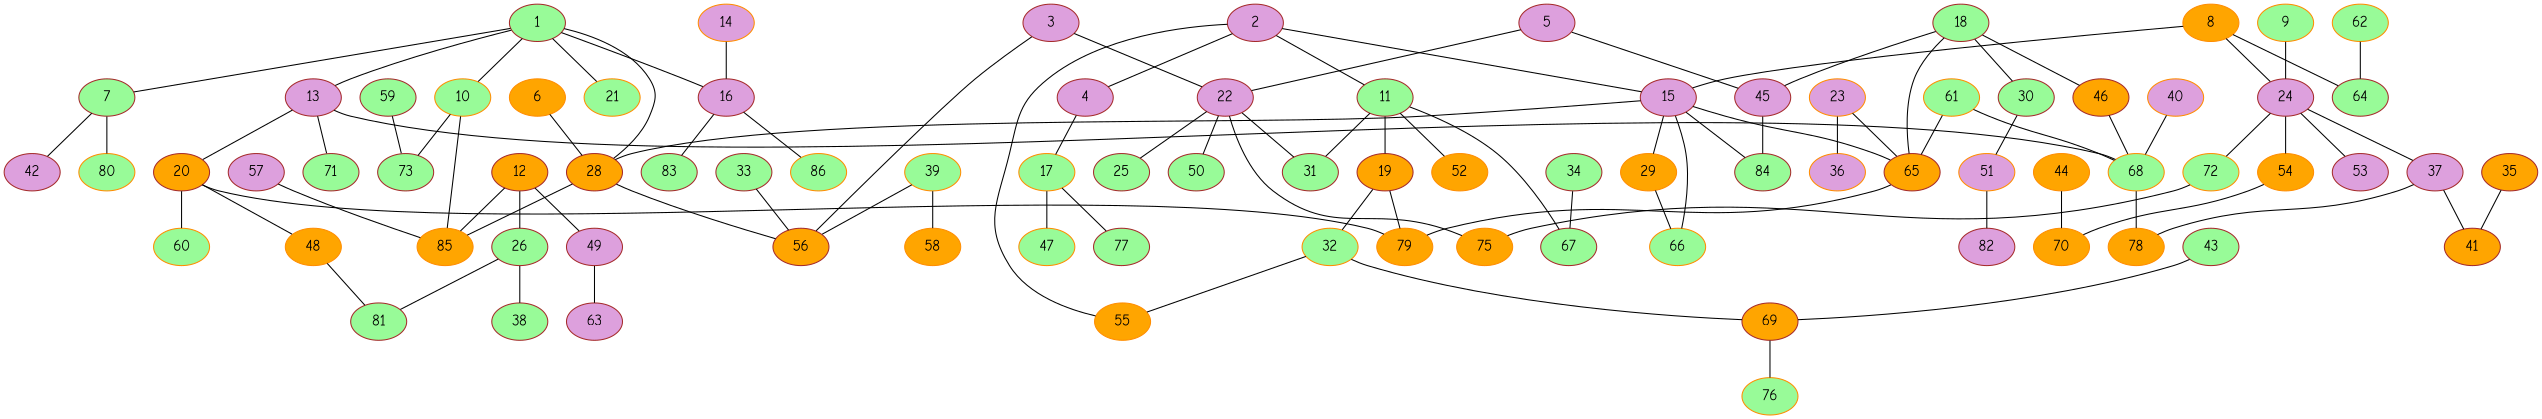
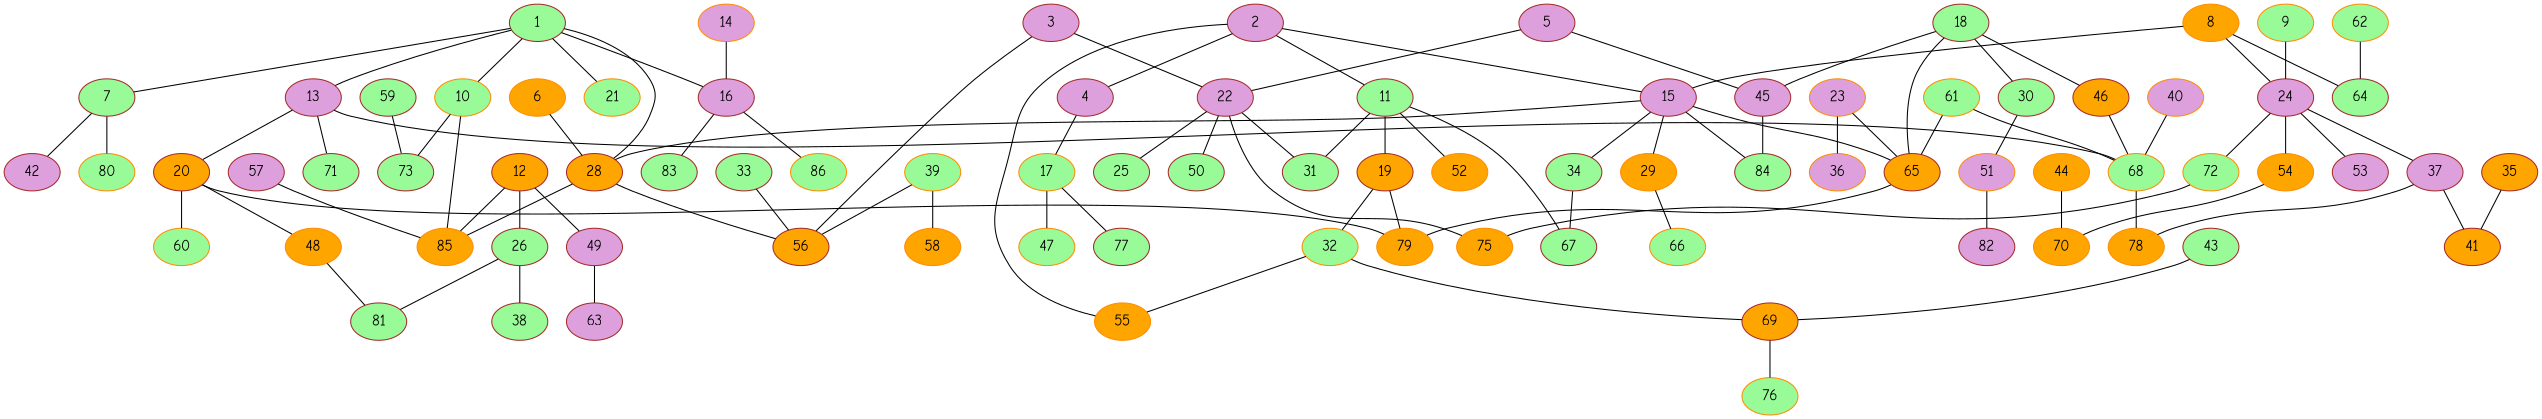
(1687, 172) -> (1621, 135)
